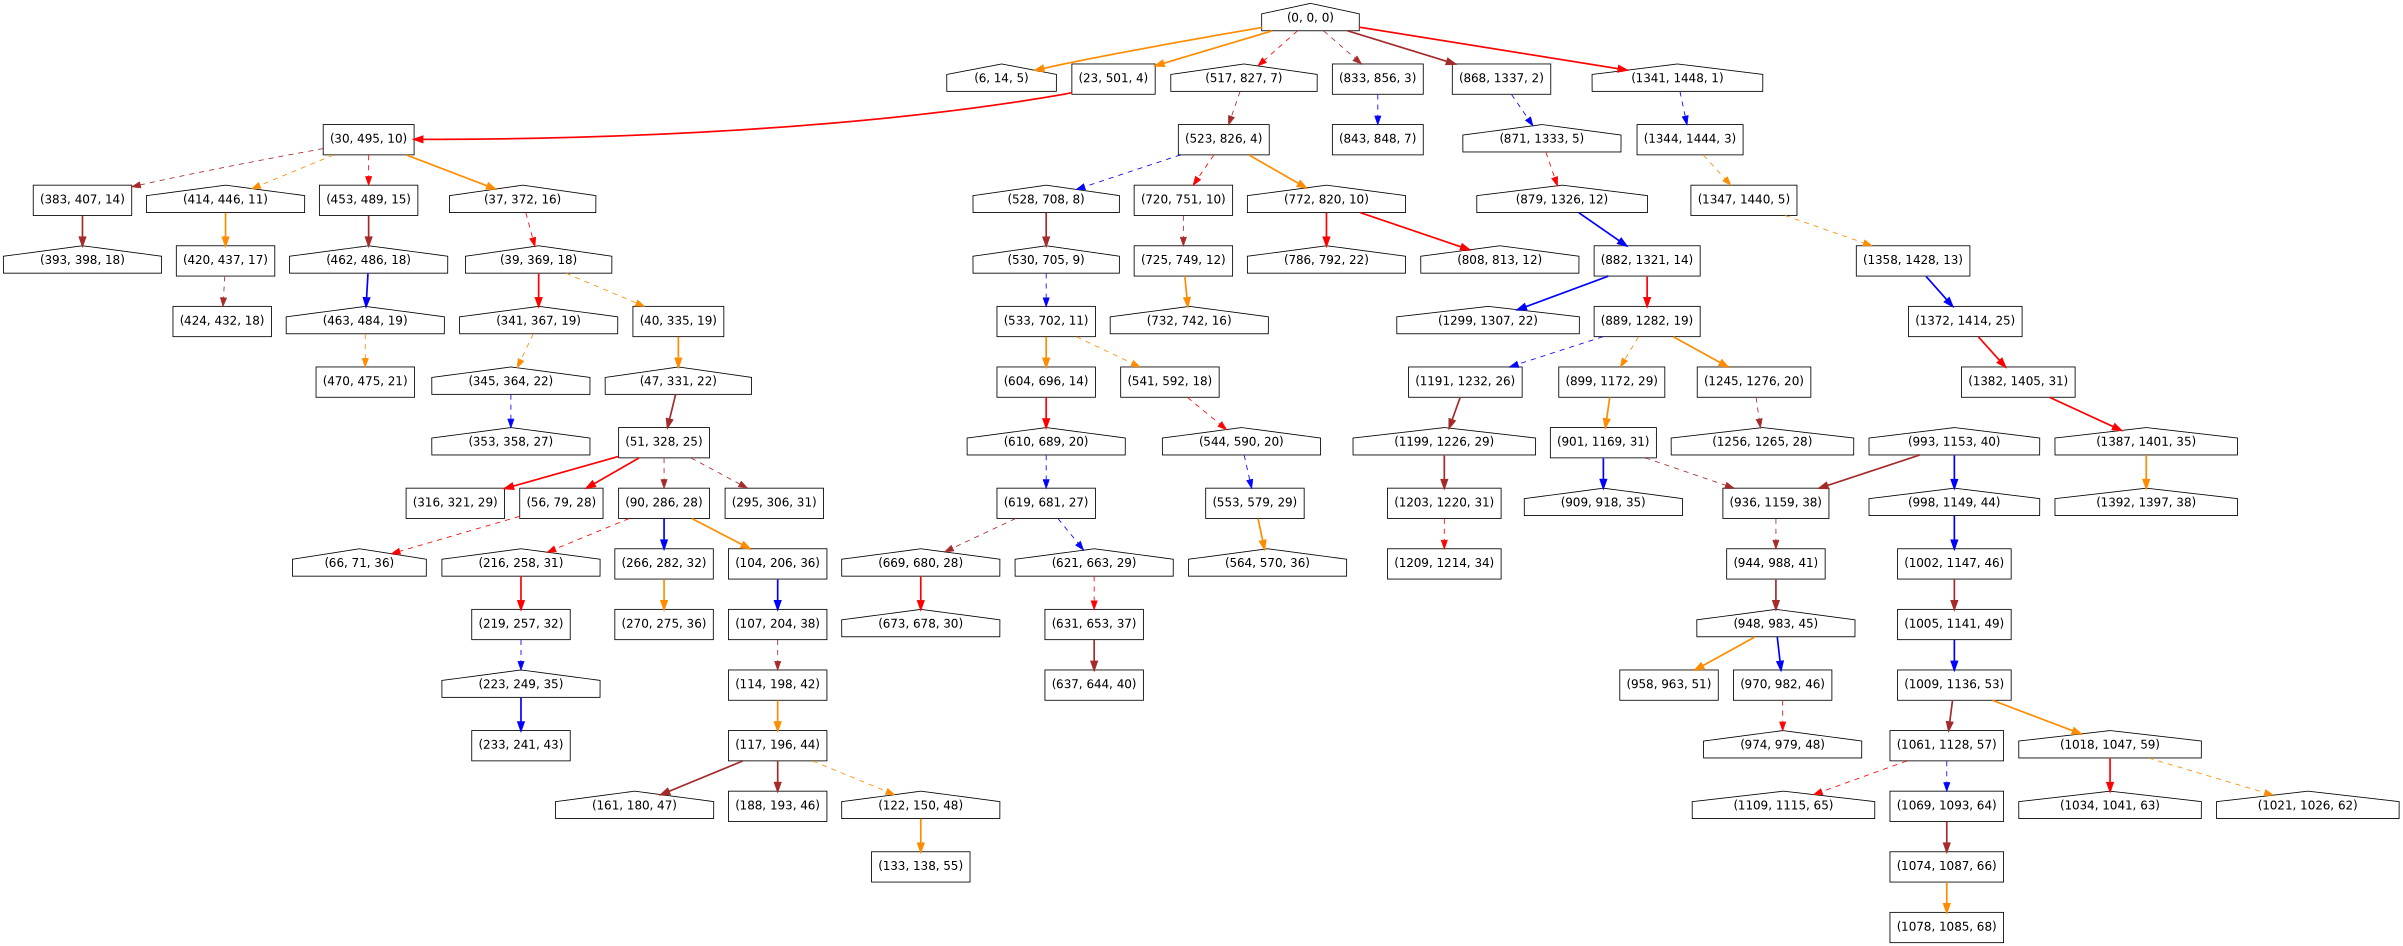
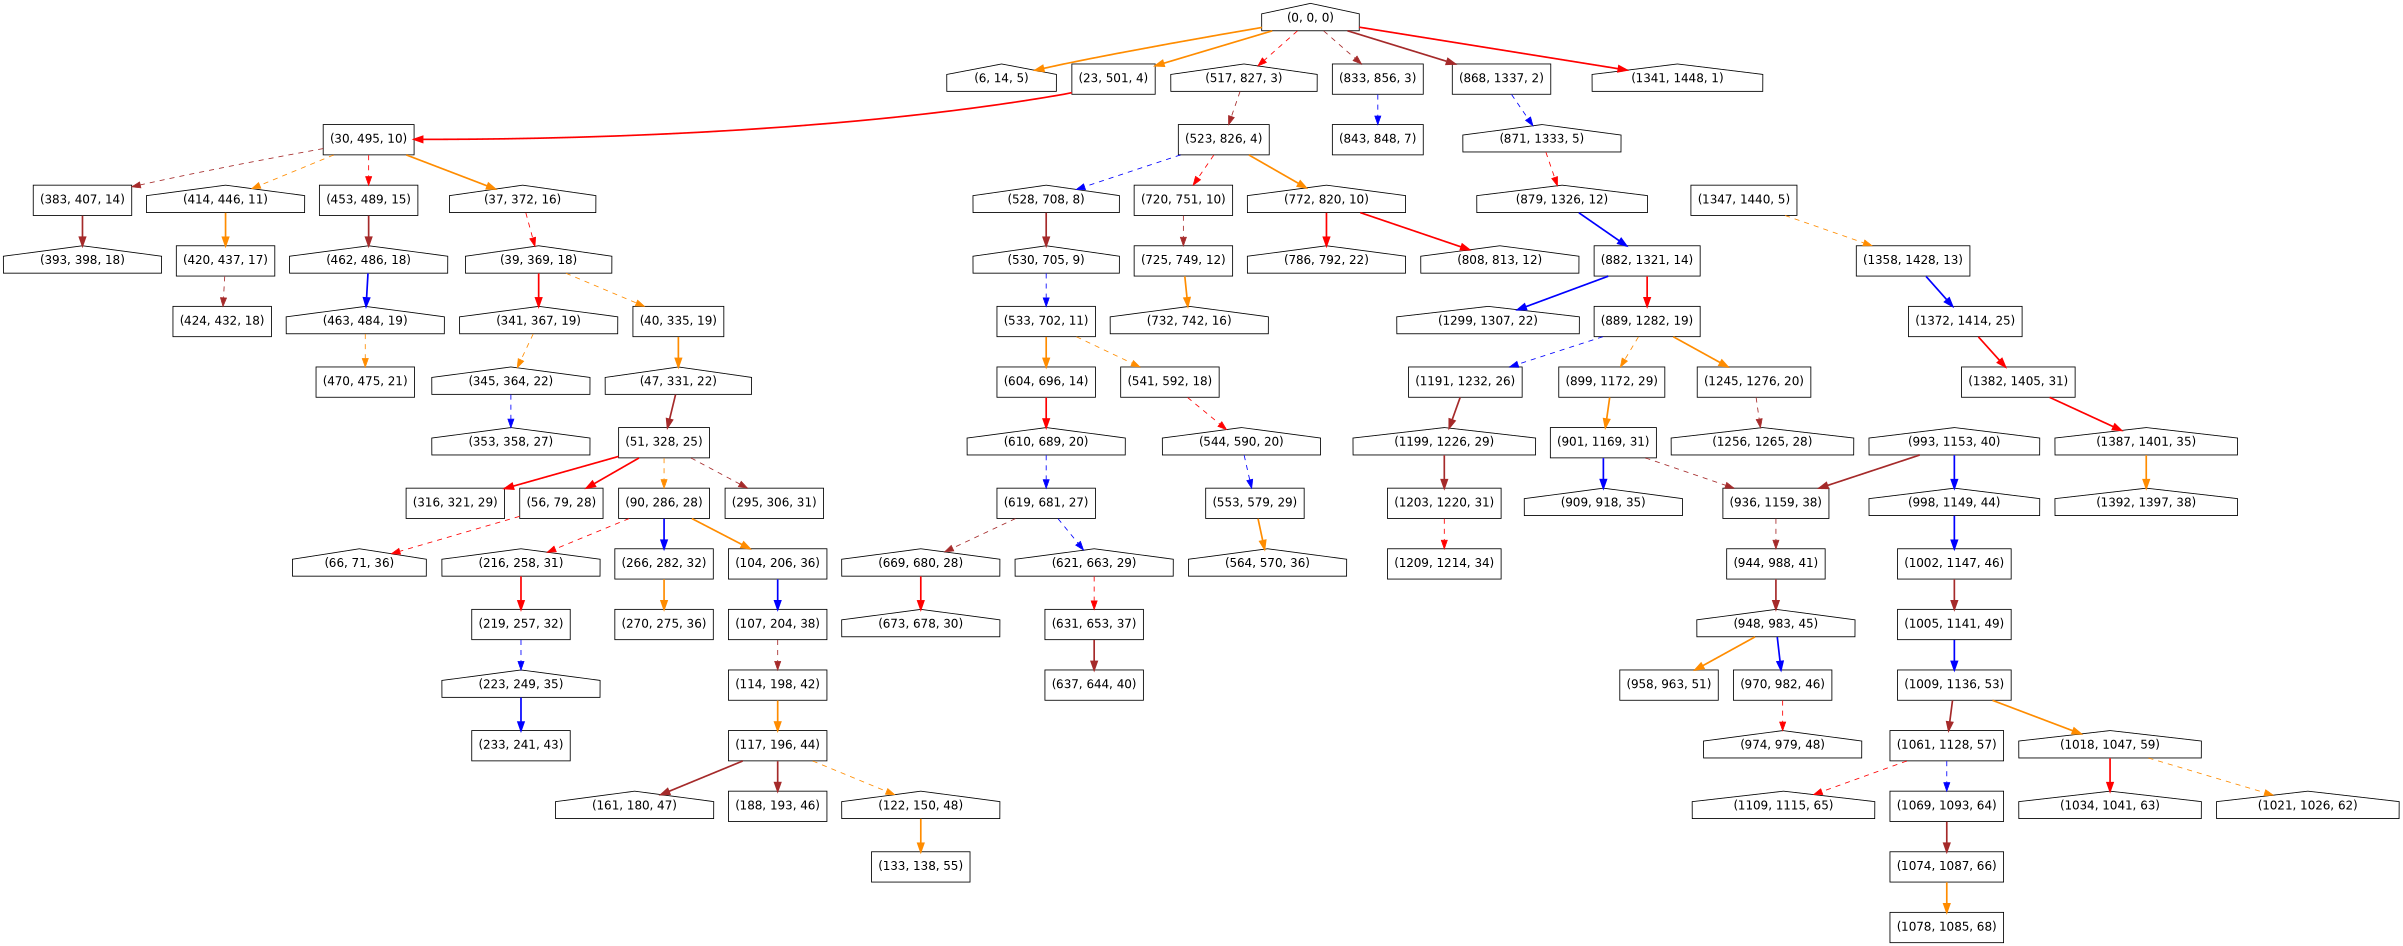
(1244, 79) -> (1244, 79)
(1690, 140) -> none
(664, 469) -> (664, 469)
